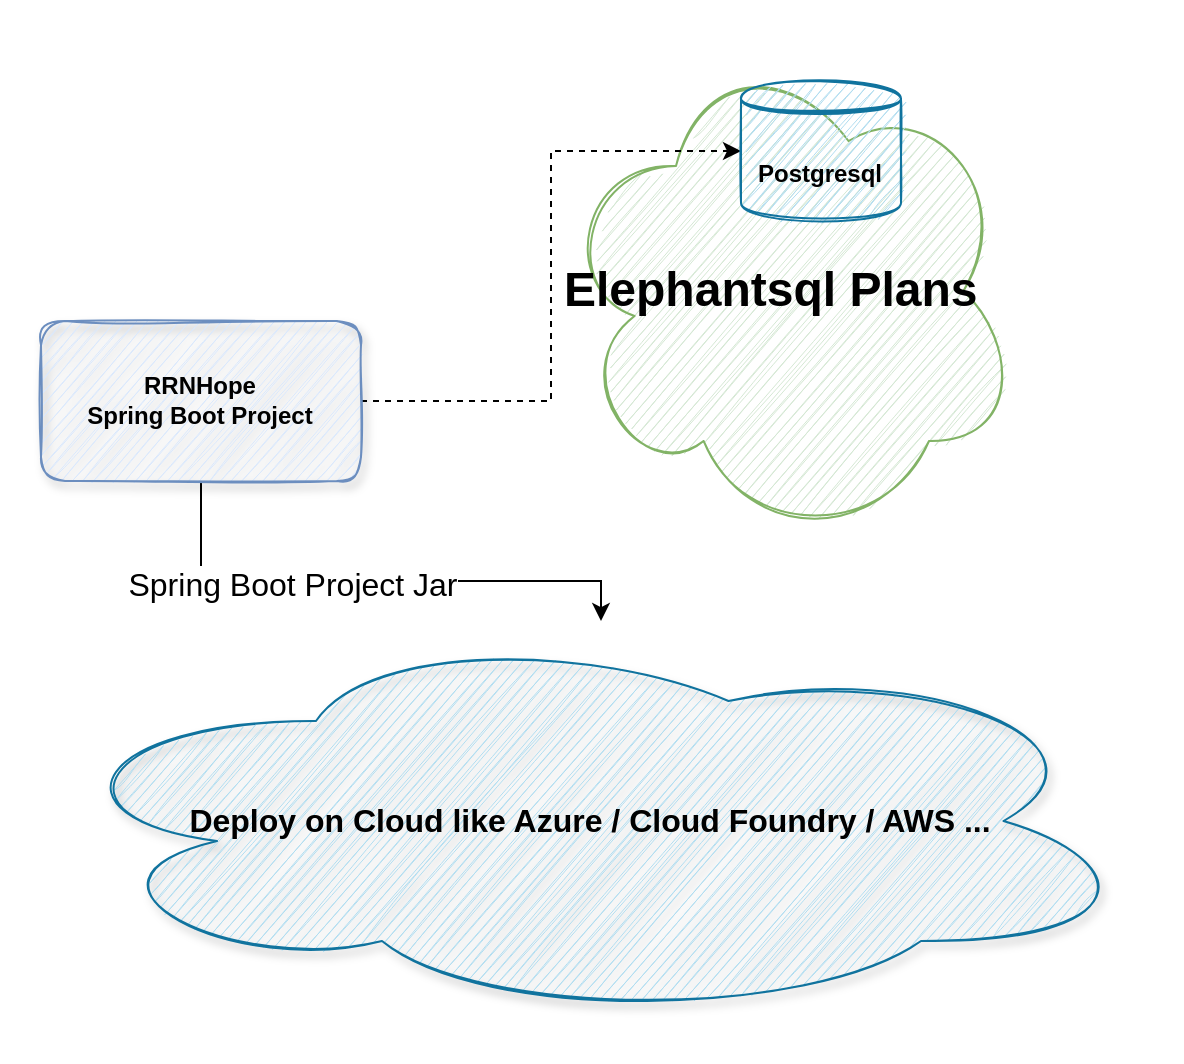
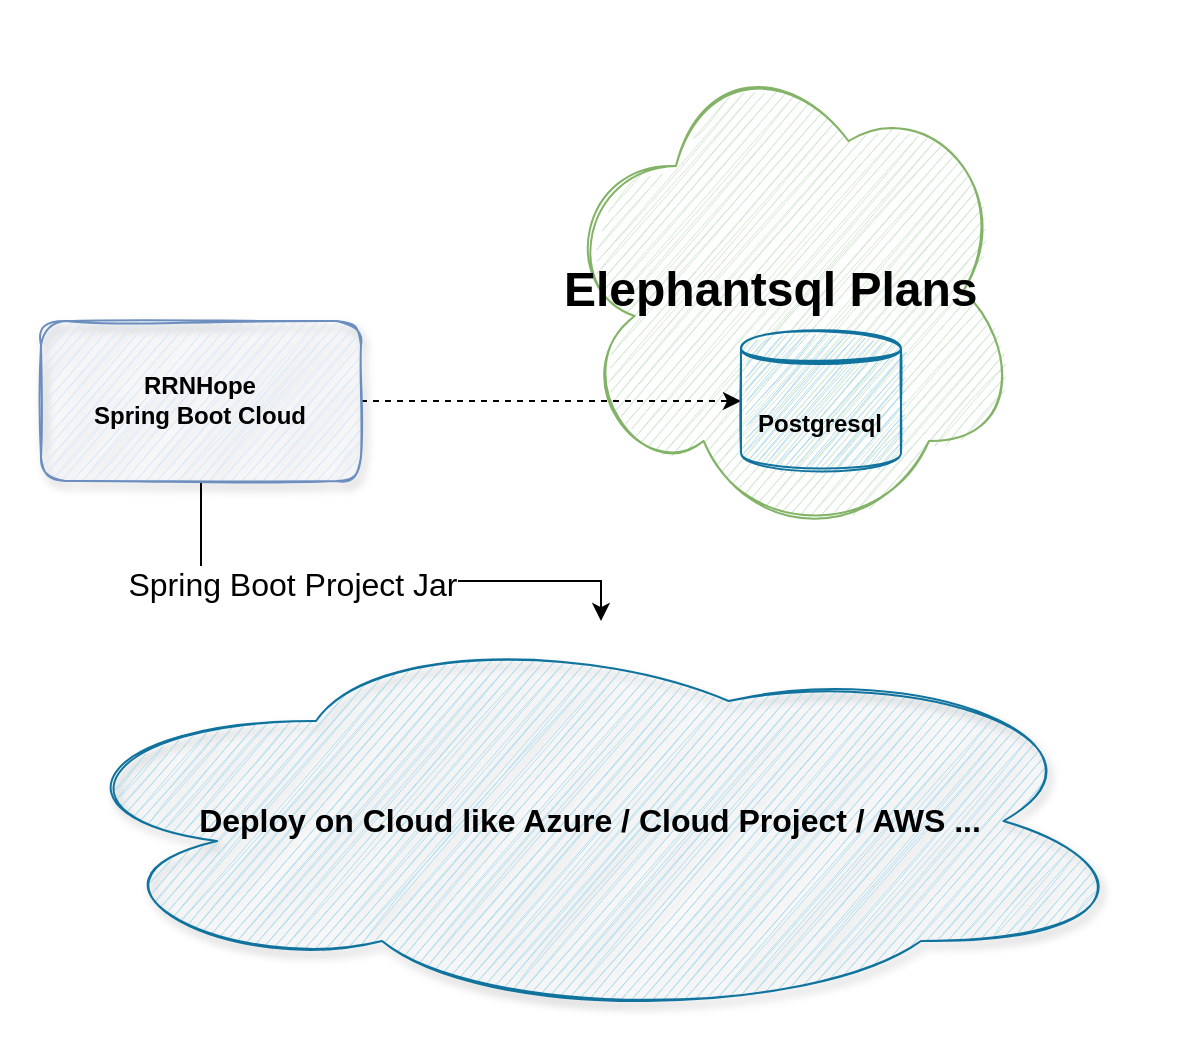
(821, 151) -> (821, 401)
(201, 401) -> (201, 401)
(591, 821) -> (591, 821)
